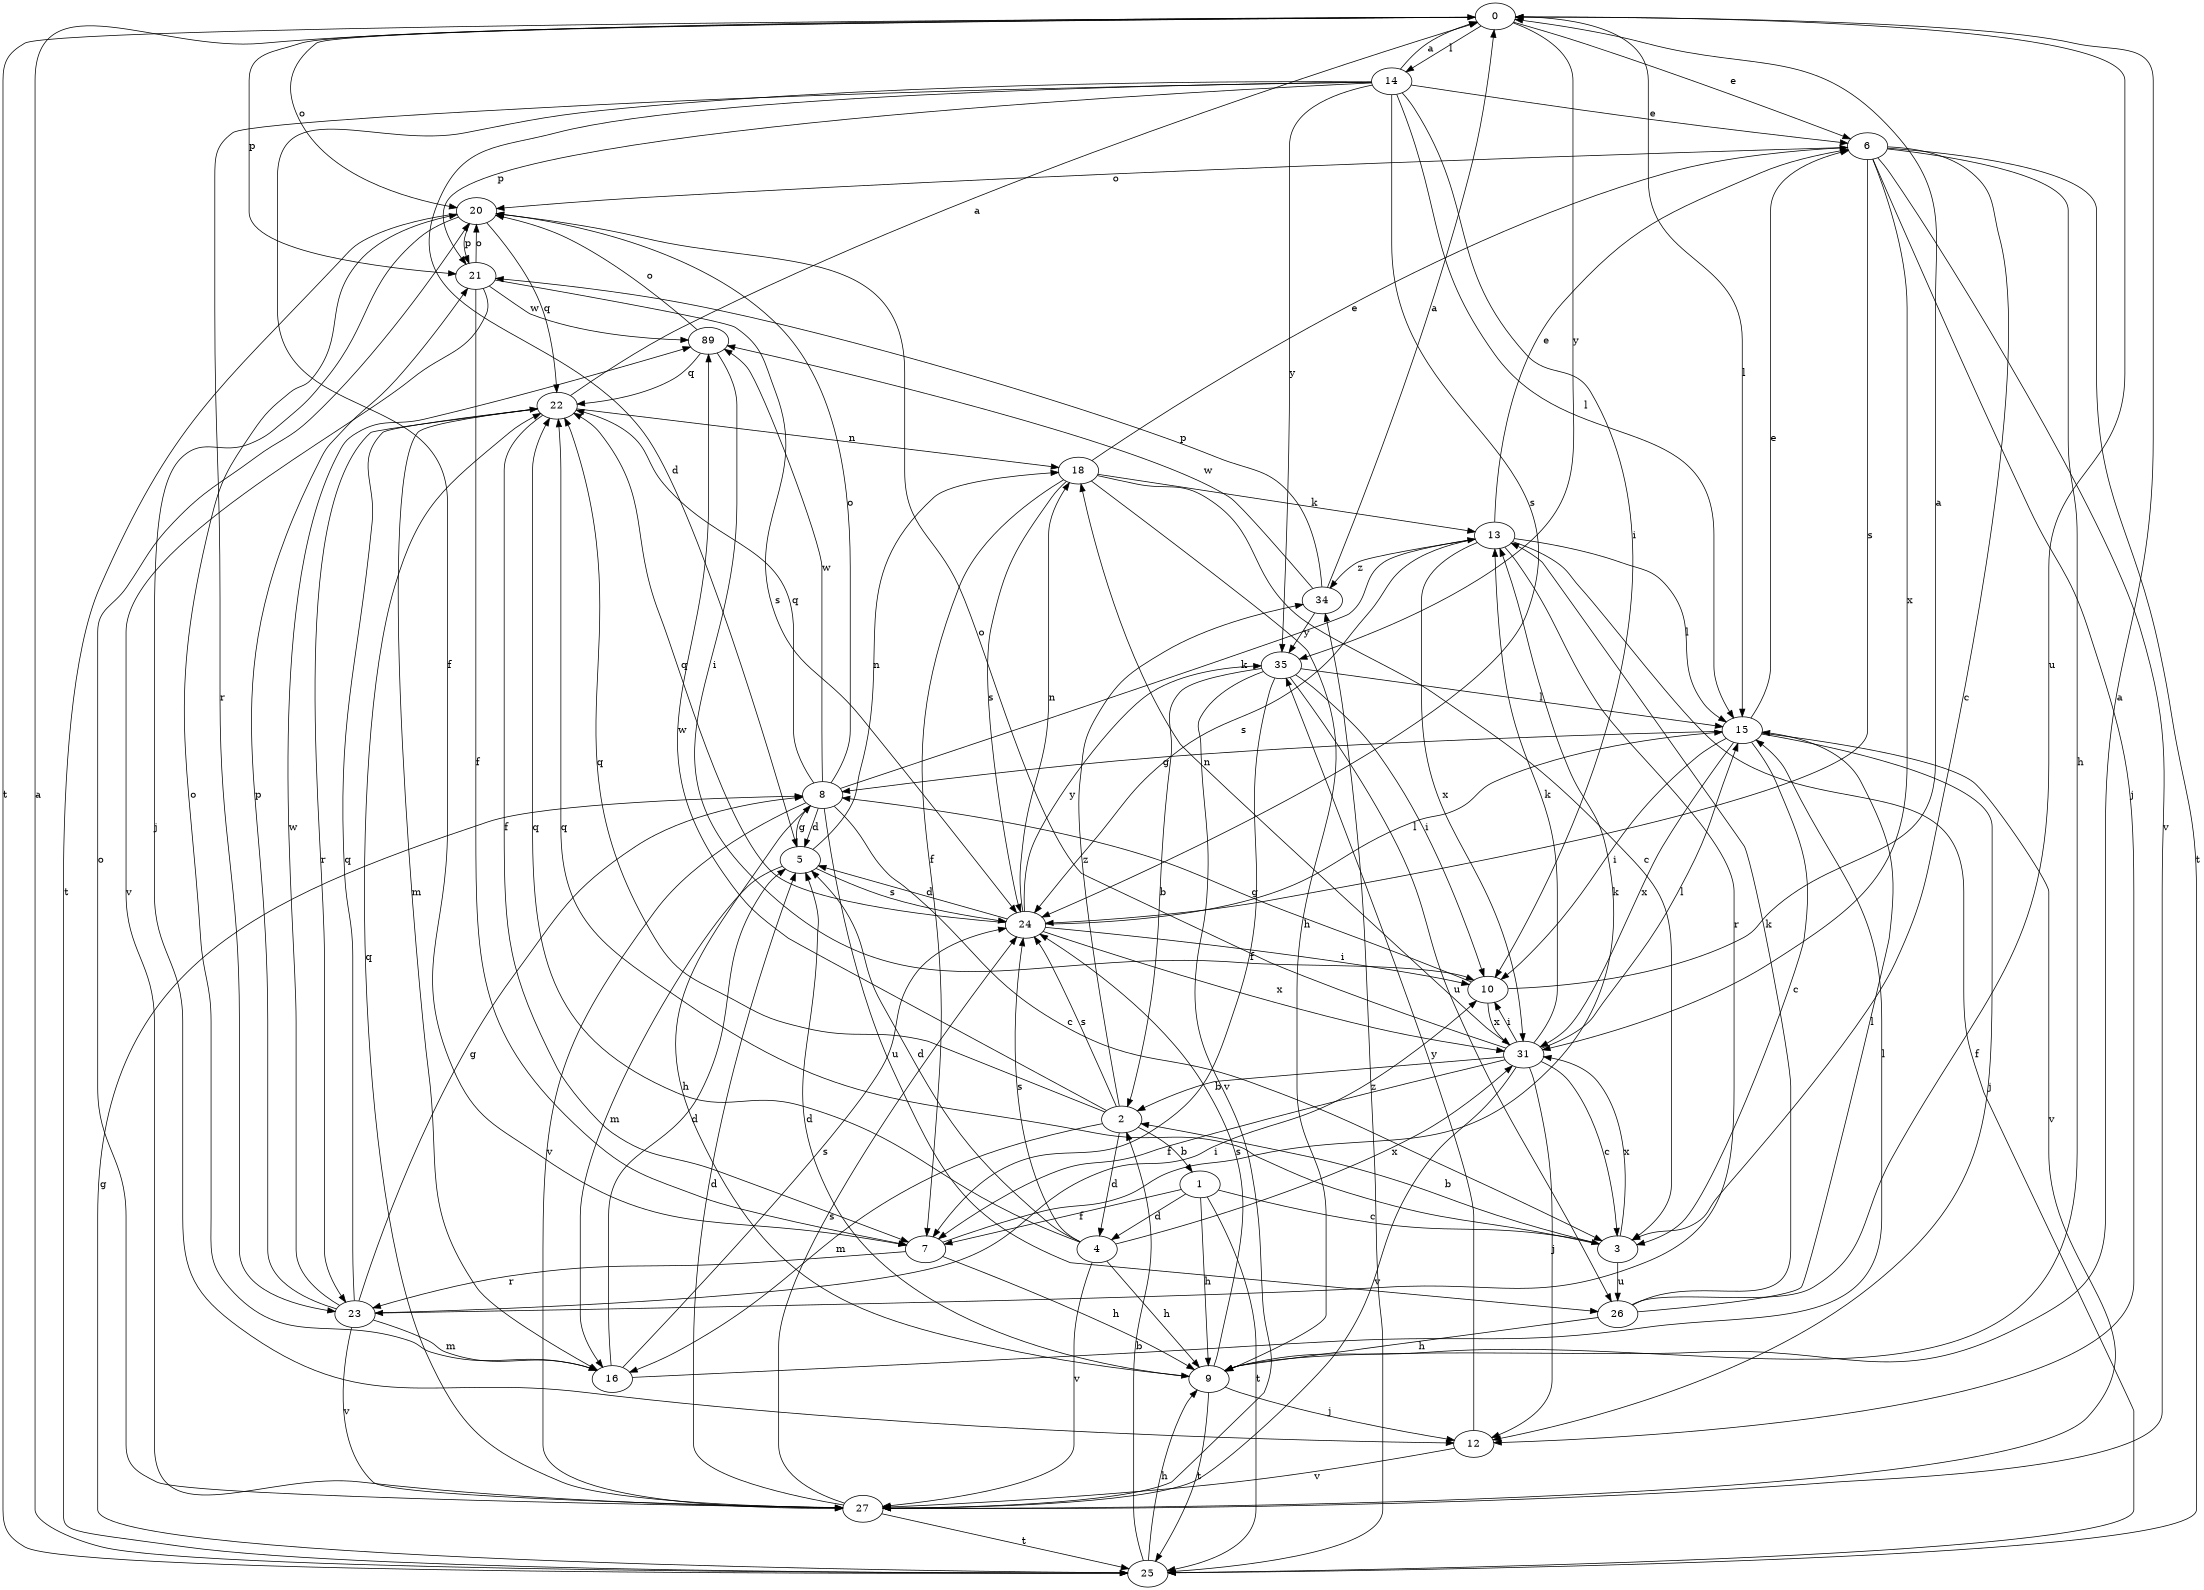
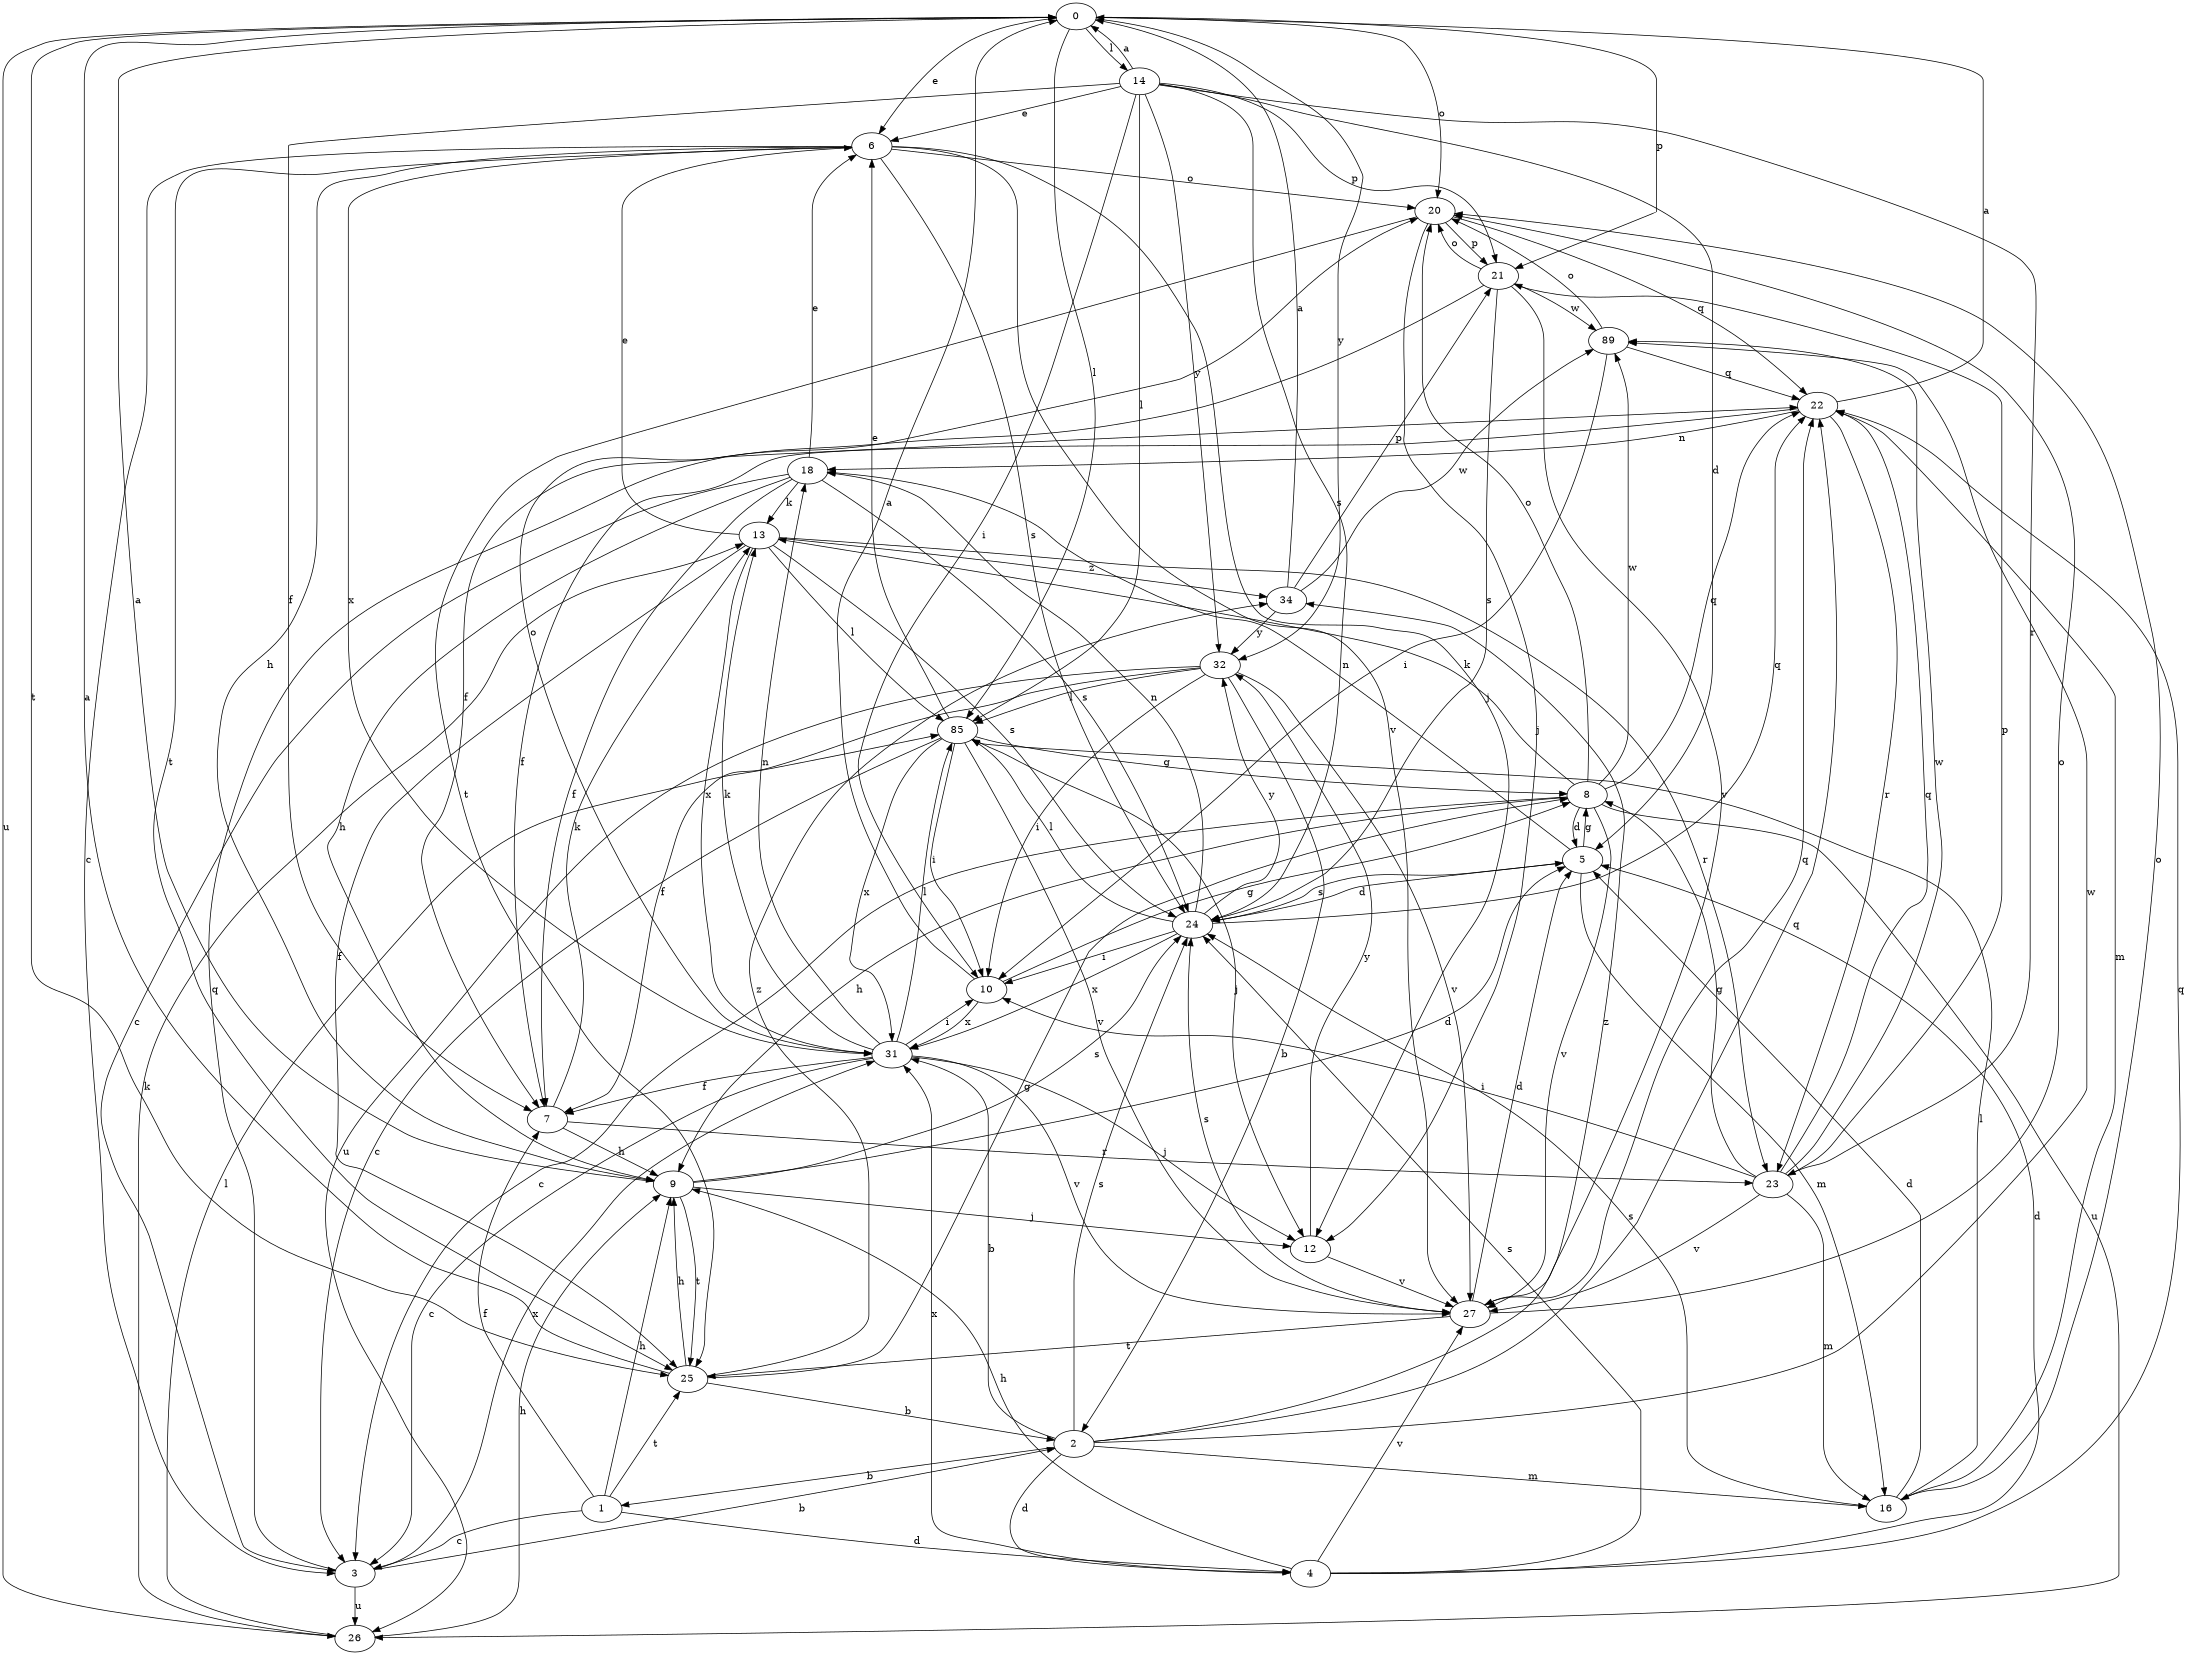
(2049, 596) -> (3, 458)
(1281, 665) -> (1220, 665)
(1742, 730) -> (958, 730)
(1322, 1072) -> (988, 1248)
